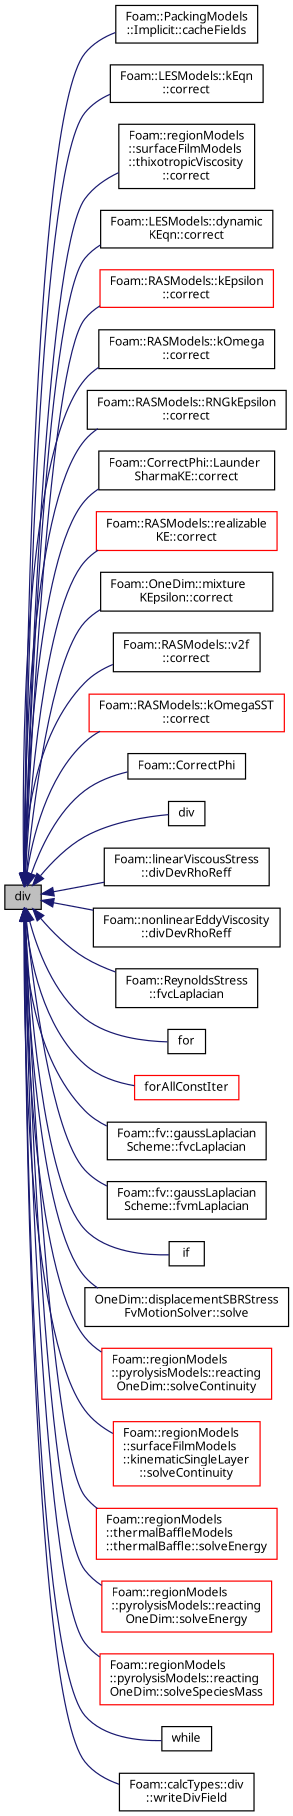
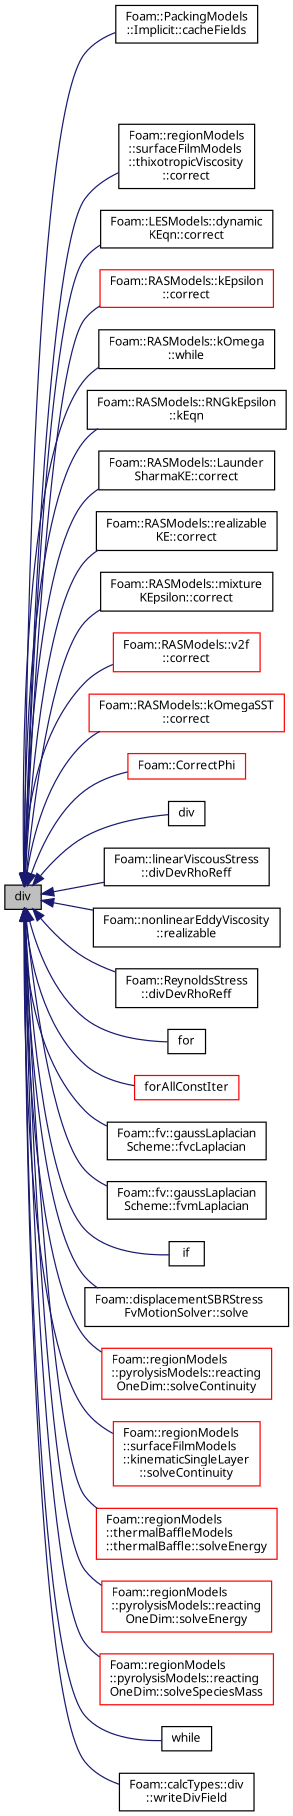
(187, 84) -> none
(187, 349) -> (187, 349)
(187, 410) -> (187, 410)
(187, 470) -> (187, 470)
(187, 531) -> (187, 531)
(187, 592) -> (187, 592)
(187, 652) -> (187, 652)
(187, 766) -> (187, 766)
(187, 928) -> (187, 928)
(187, 988) -> (187, 988)
(187, 1307) -> (187, 1307)
